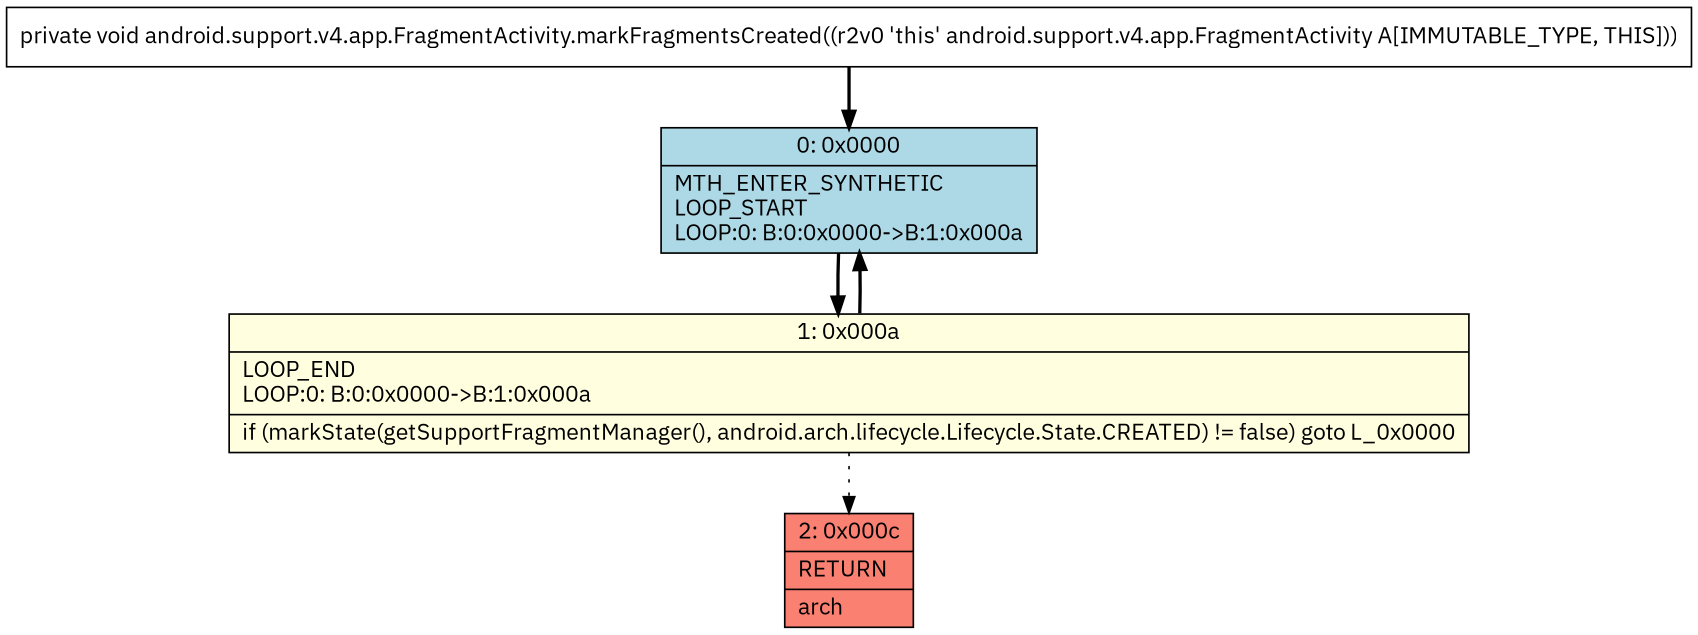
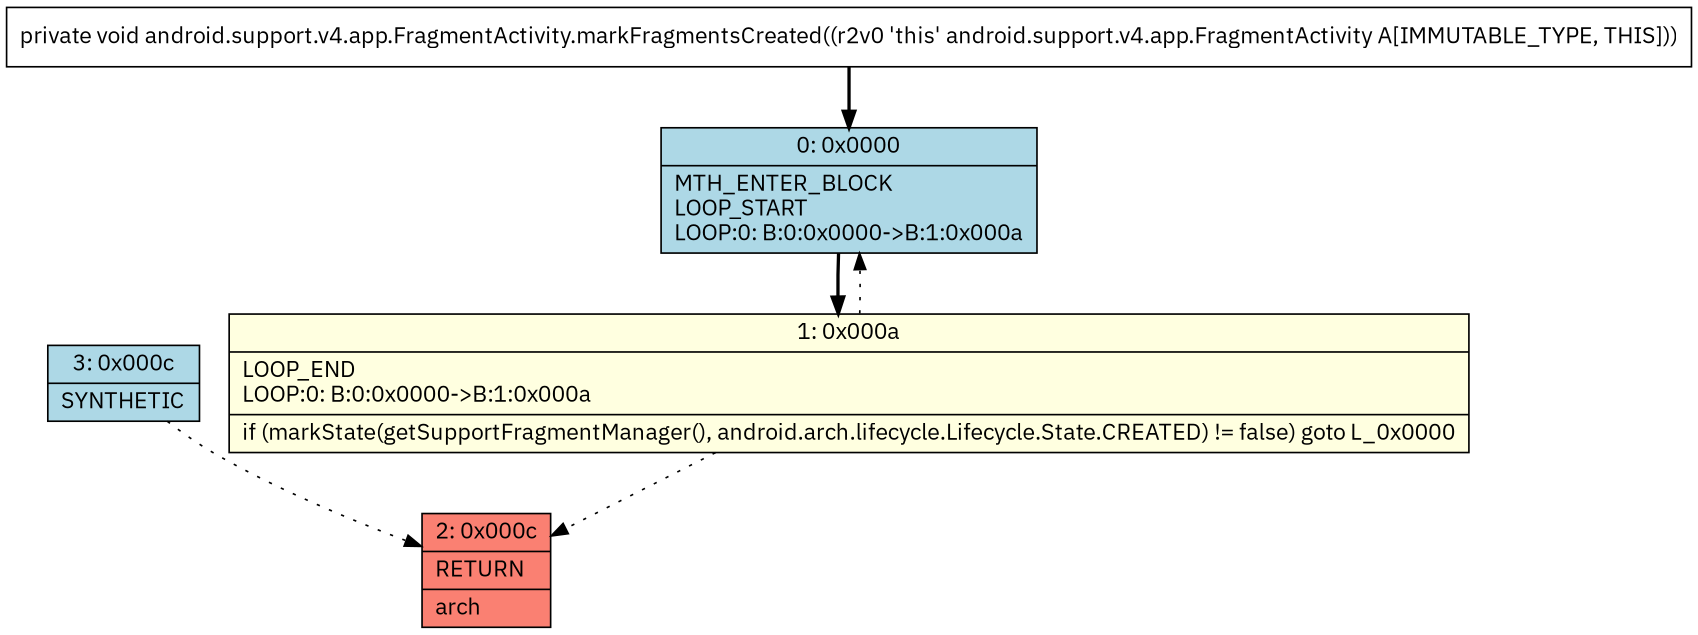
(809, 184) -> (784, 184)
(860, 292) -> (860, 292)
none -> (124, 383)
